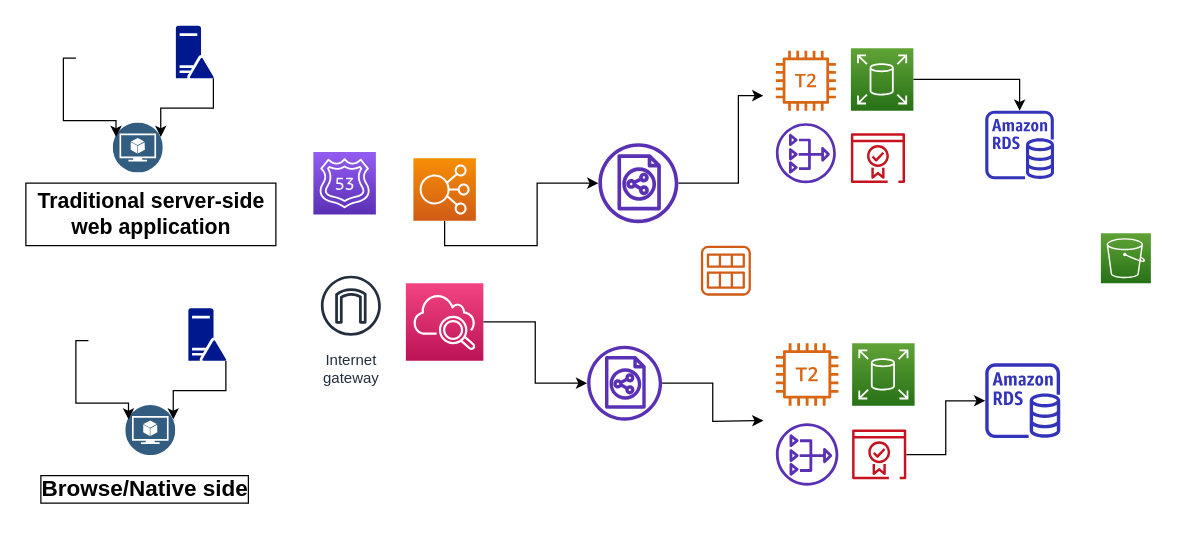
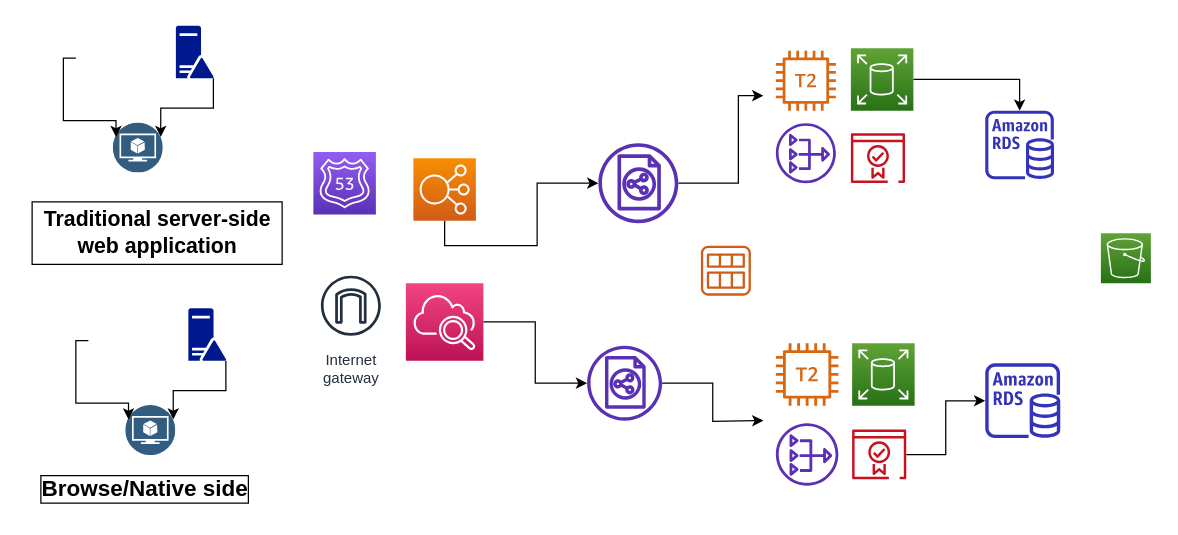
(151, 214) -> (157, 233)
